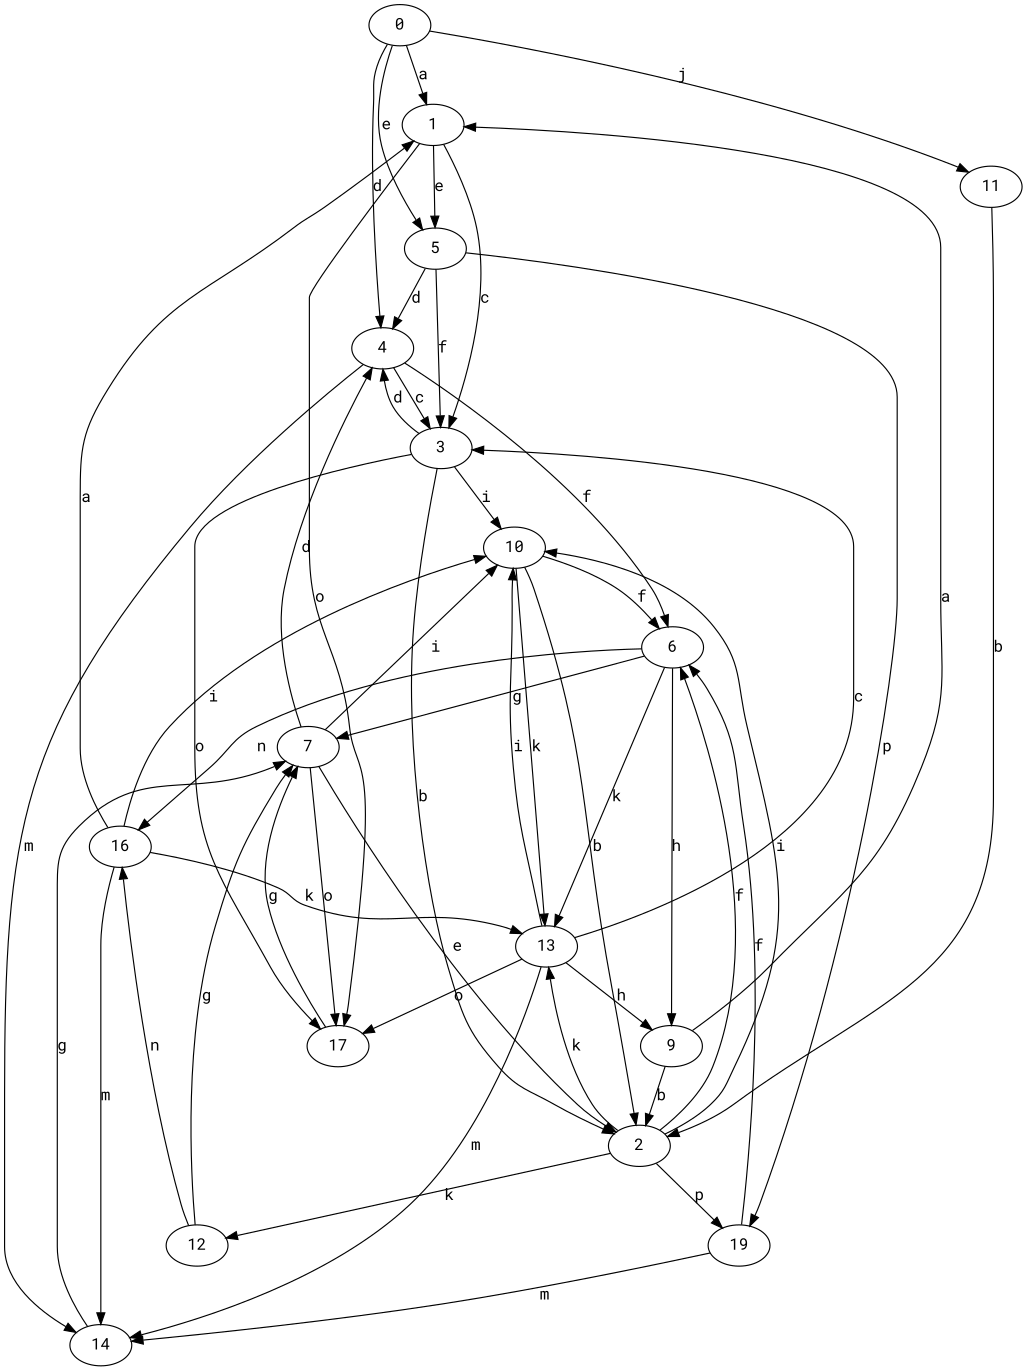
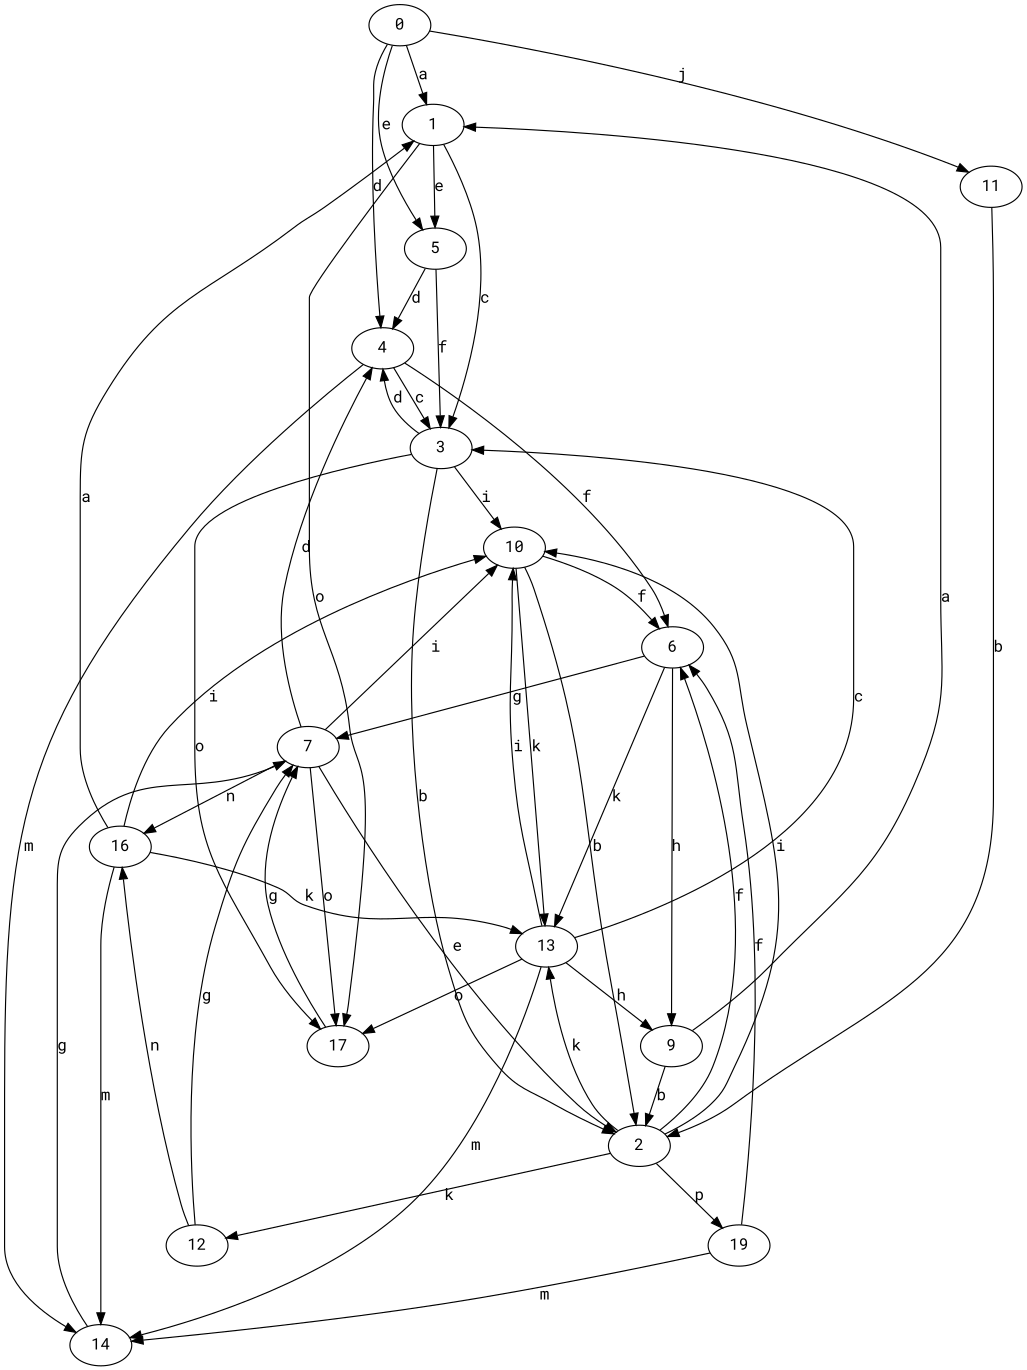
(897, 580) -> none
(387, 681) -> (219, 794)
